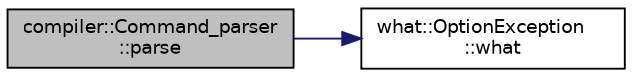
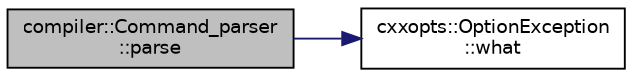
(493, 39) -> (493, 39)
